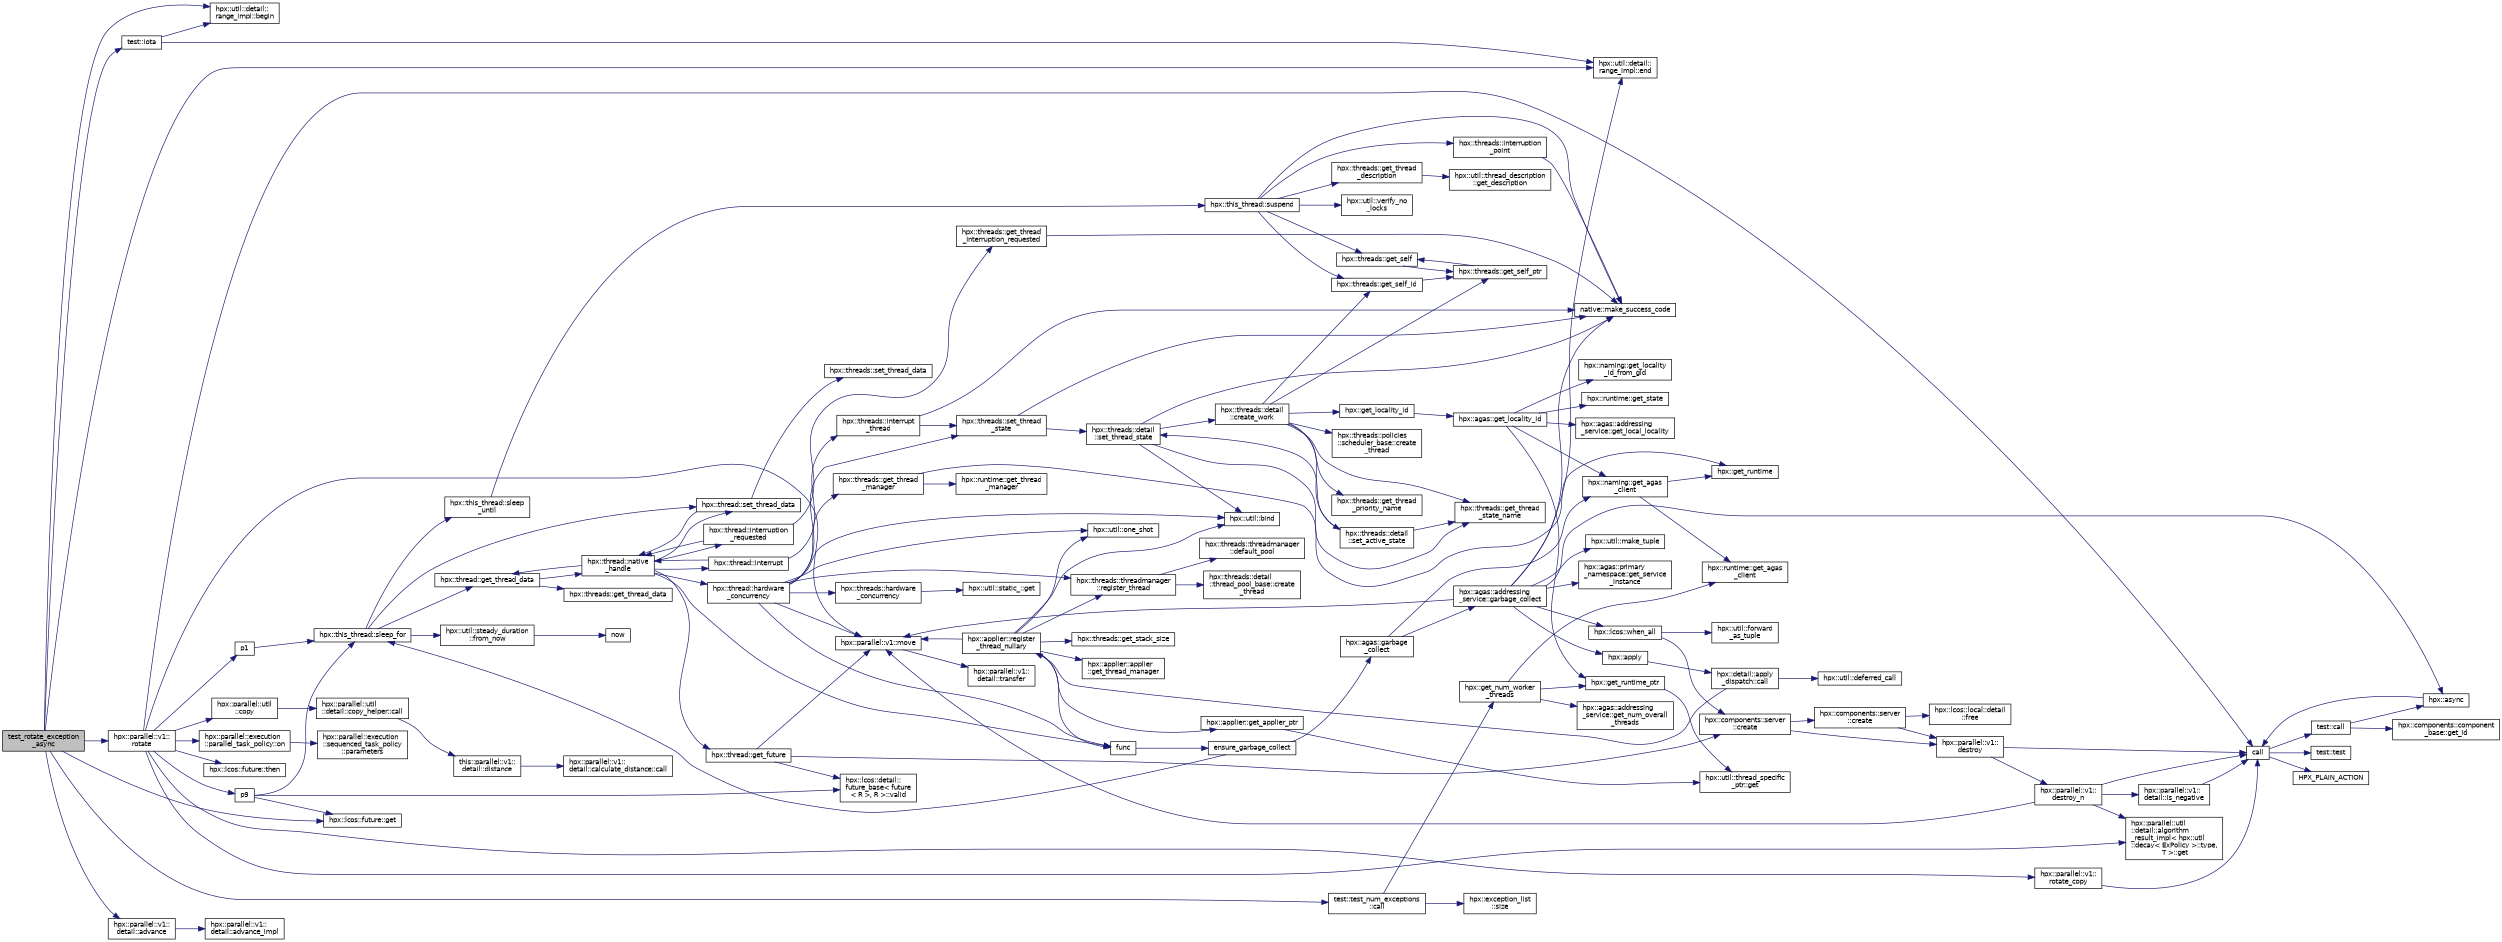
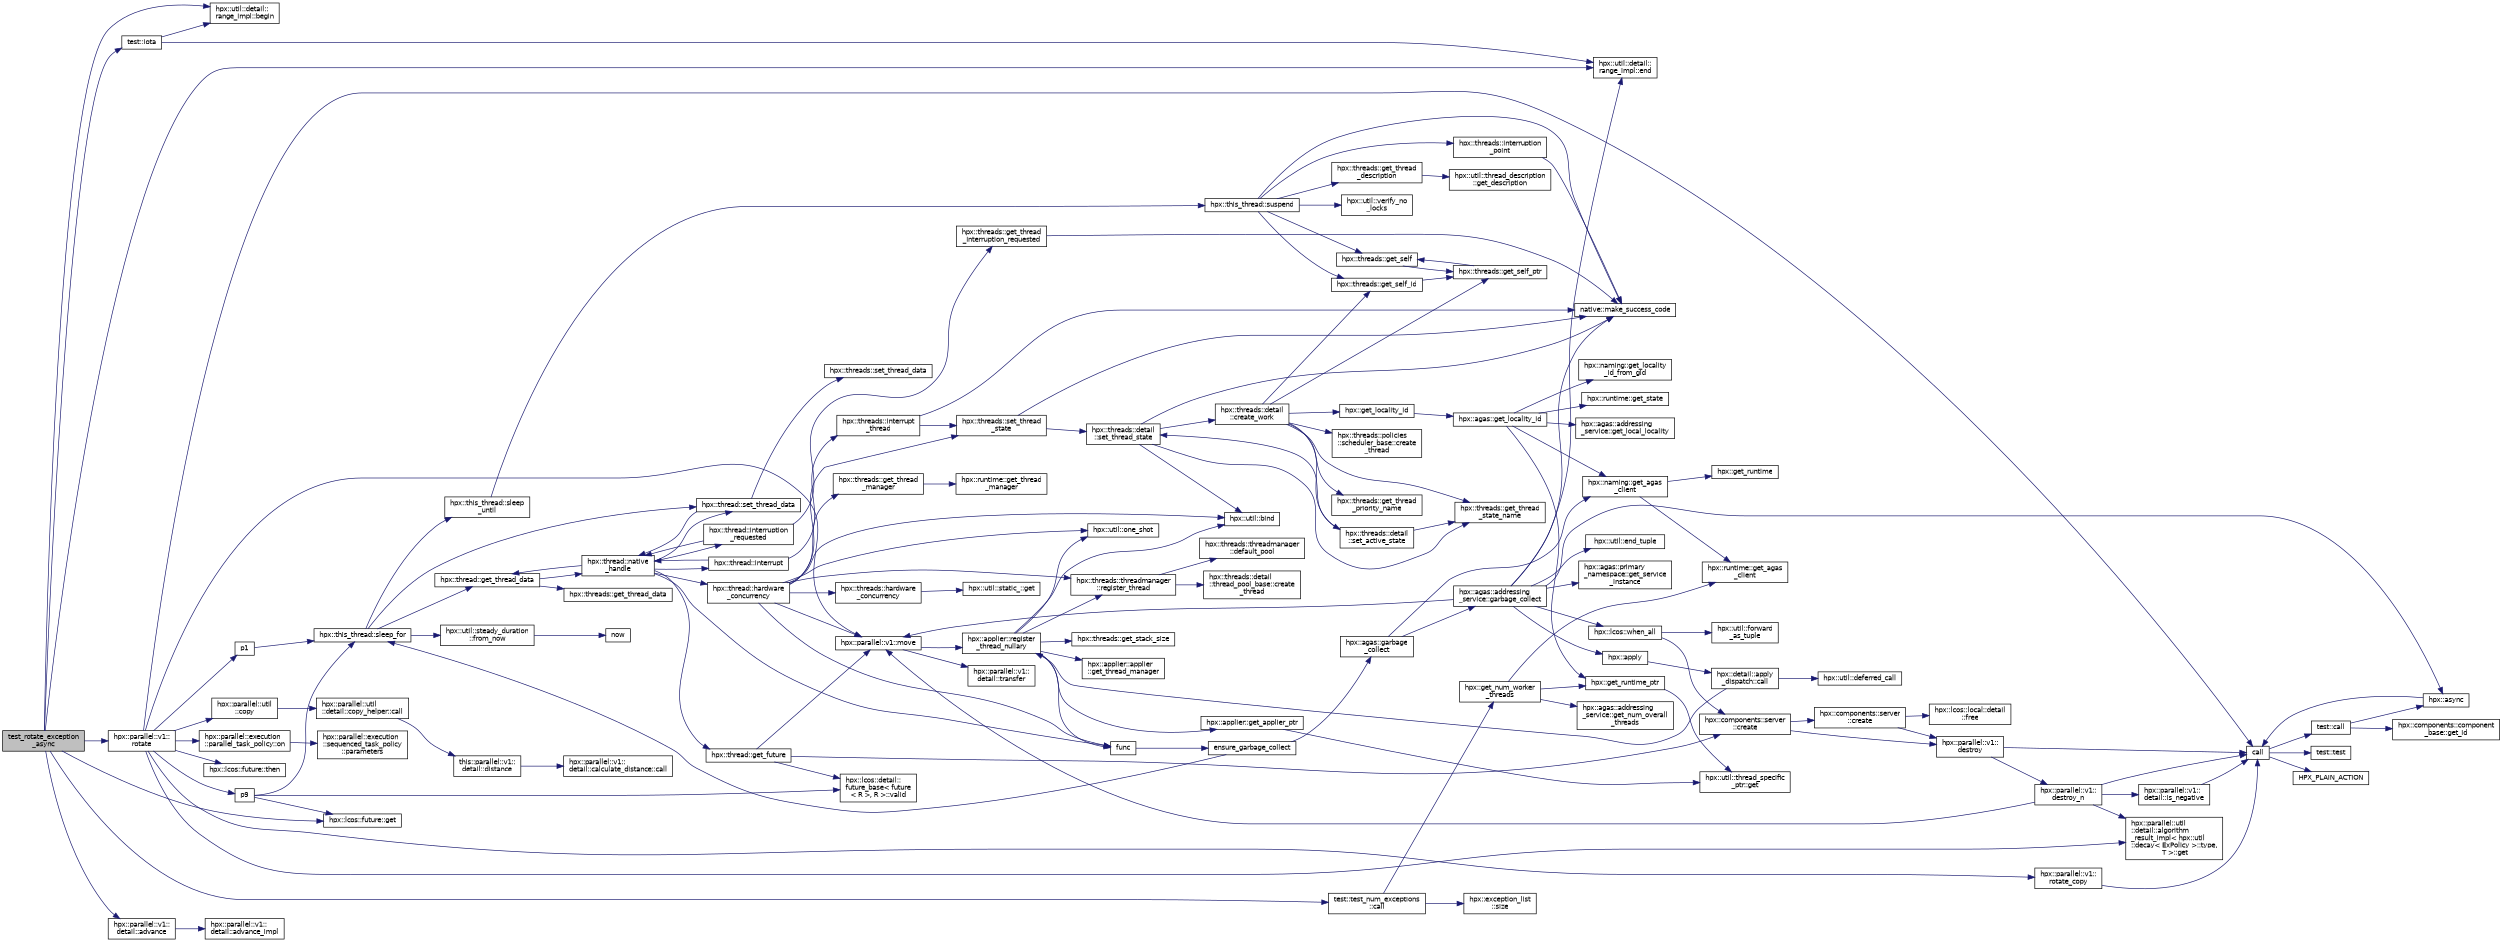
(1625, 542) -> (1625, 542)
(1325, 569) -> none
(945, 639) -> (938, 648)
